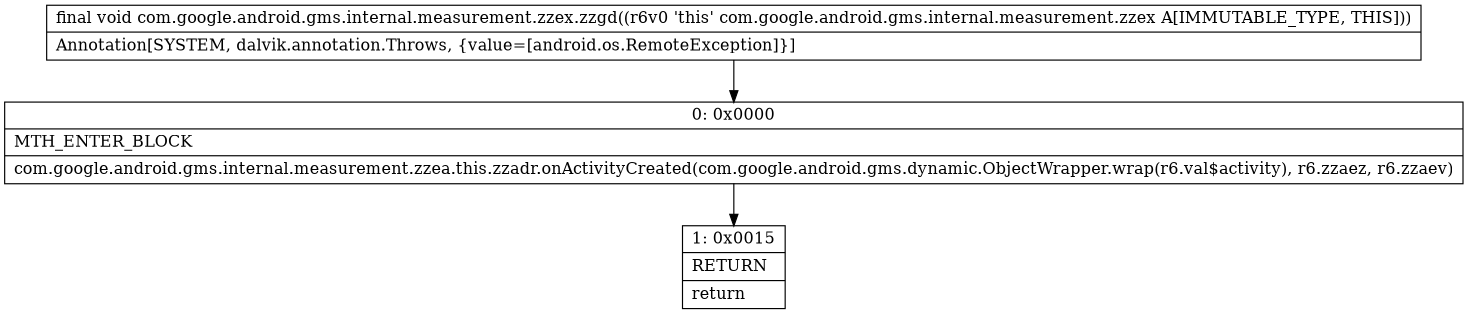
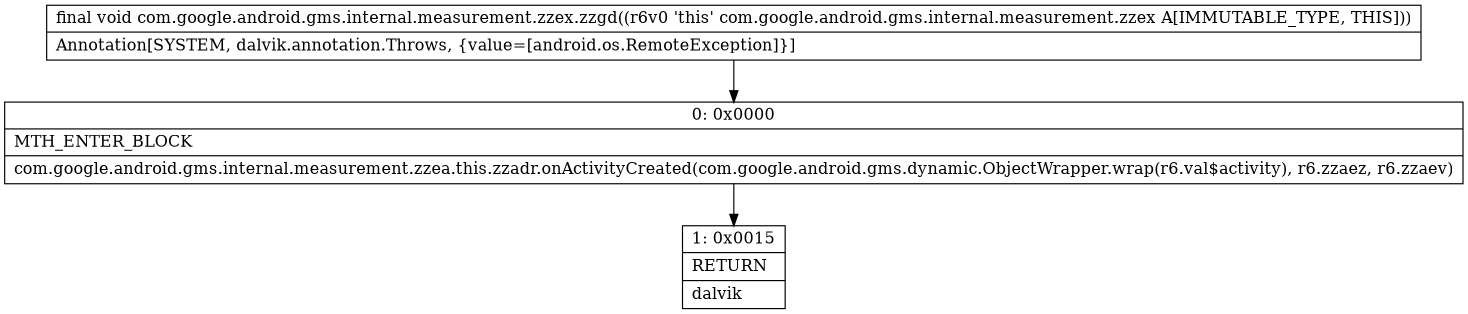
(719, 294) -> (717, 294)
